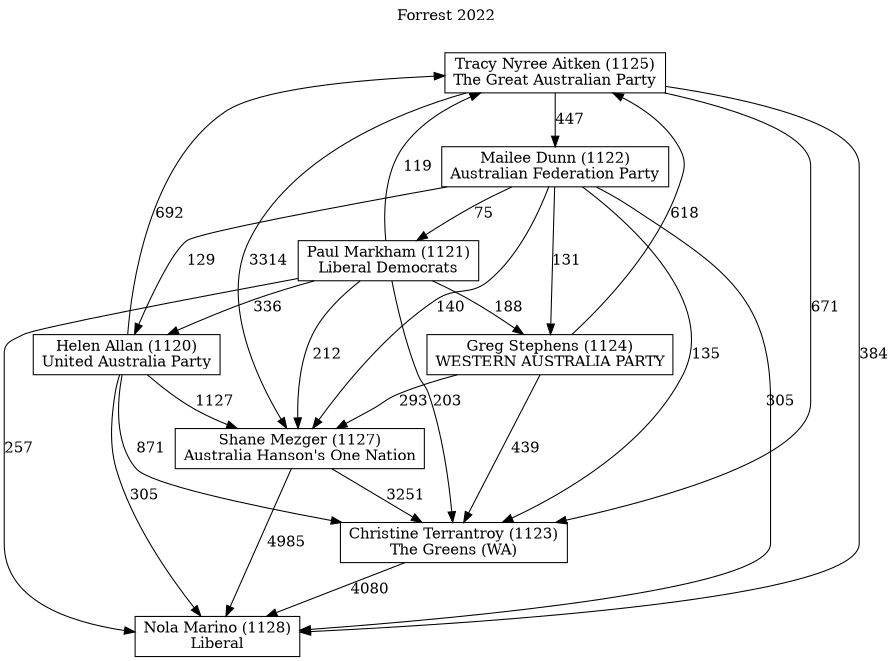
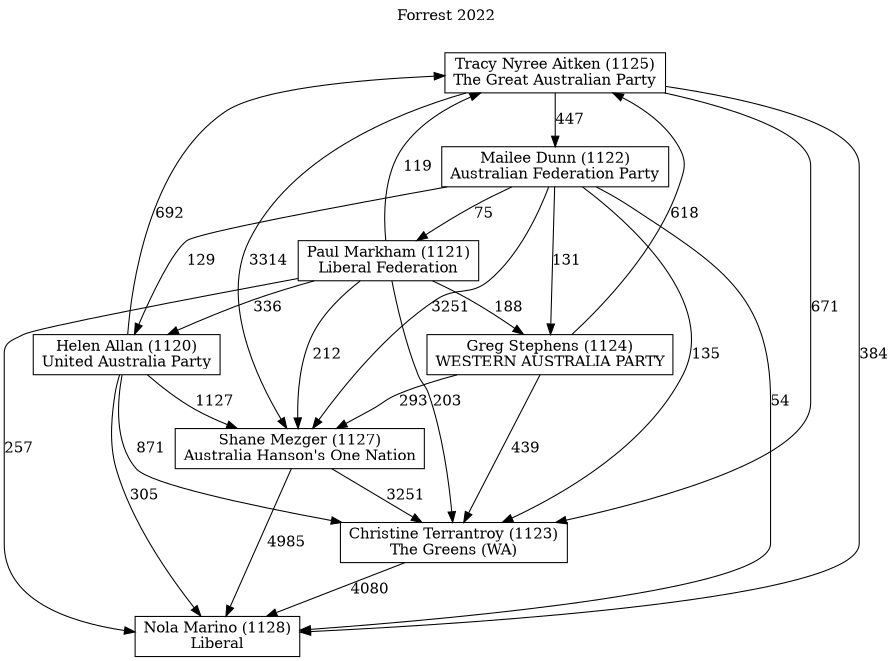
(388, 261) -> (388, 261)
(451, 308) -> (451, 308)
(781, 402) -> (781, 402)
